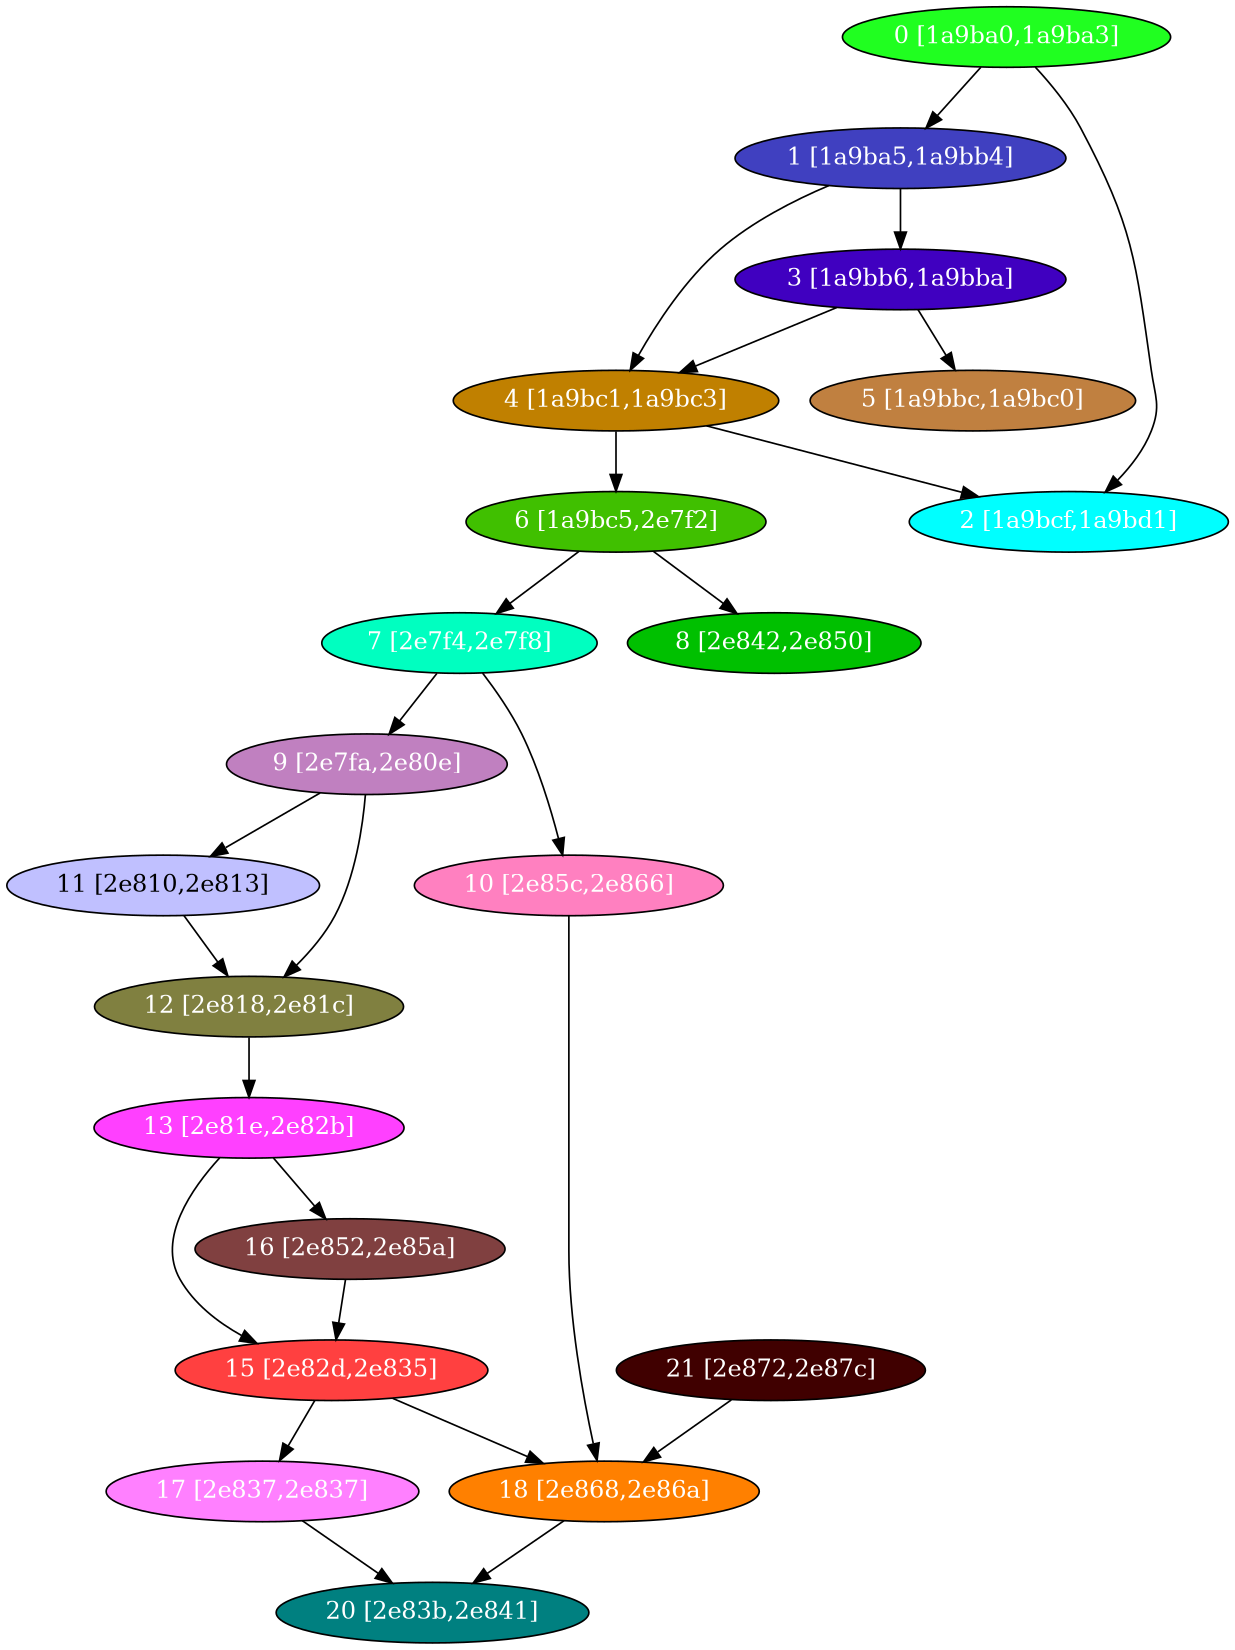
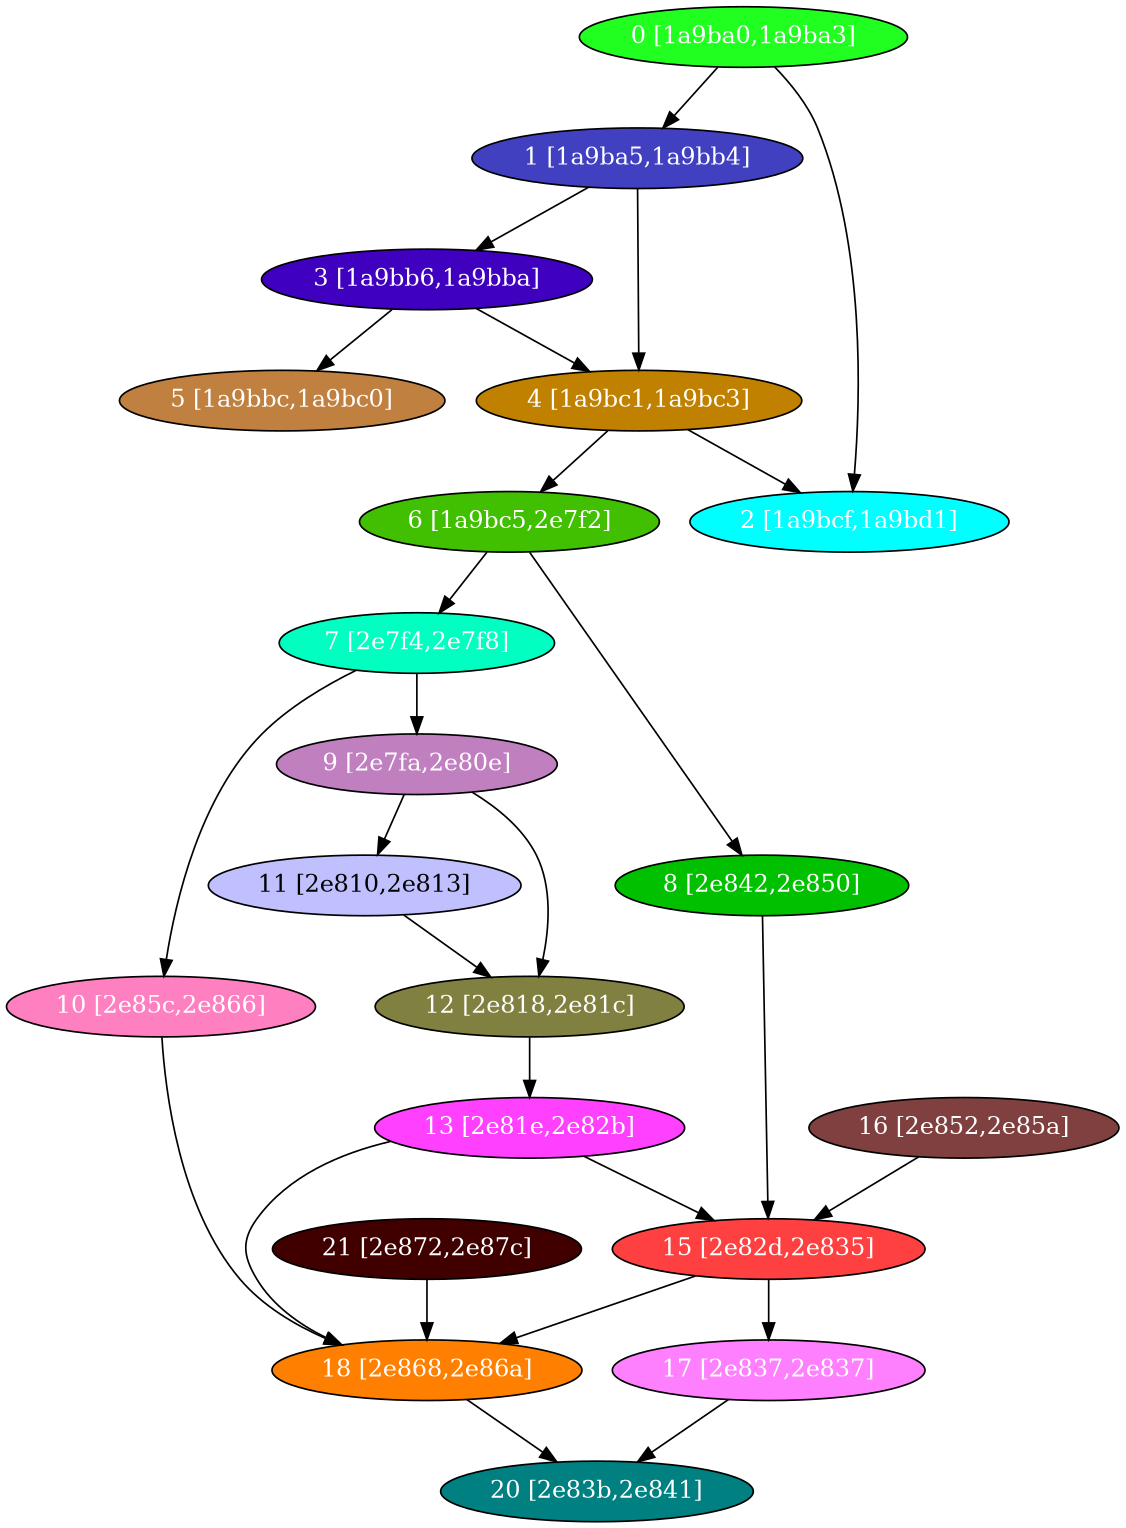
none -> (765, 1059)
(294, 1182) -> (257, 1218)
